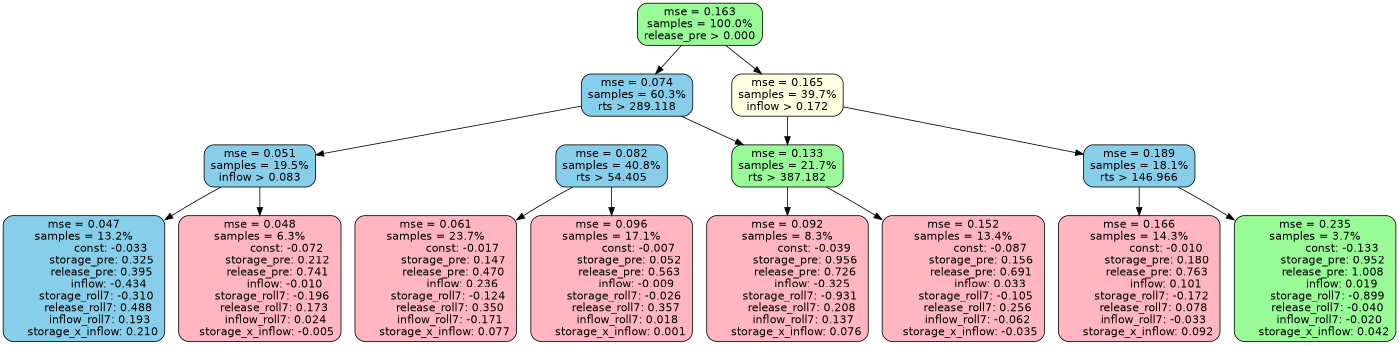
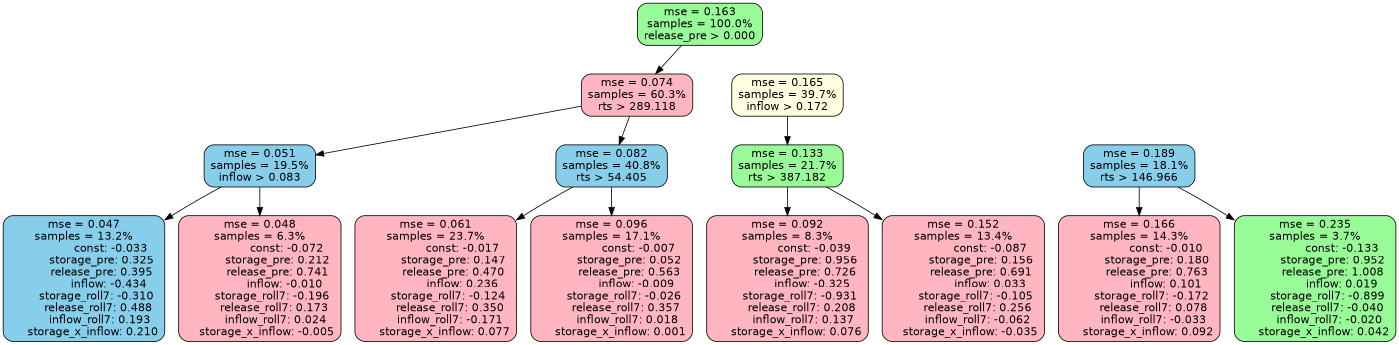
(741, 57) -> none
(637, 95) -> (637, 95)
(709, 129) -> (626, 127)
(959, 130) -> none
